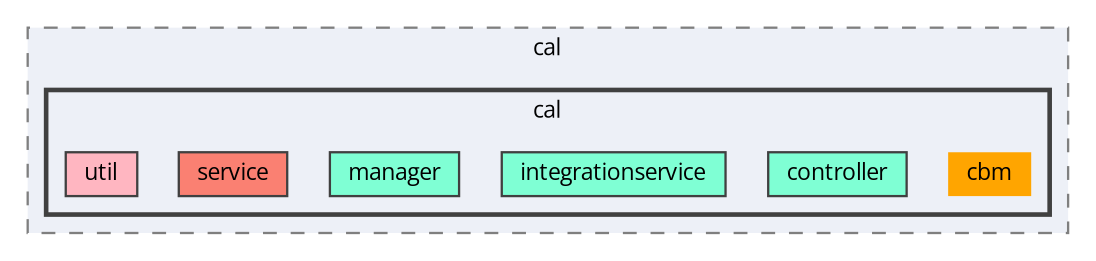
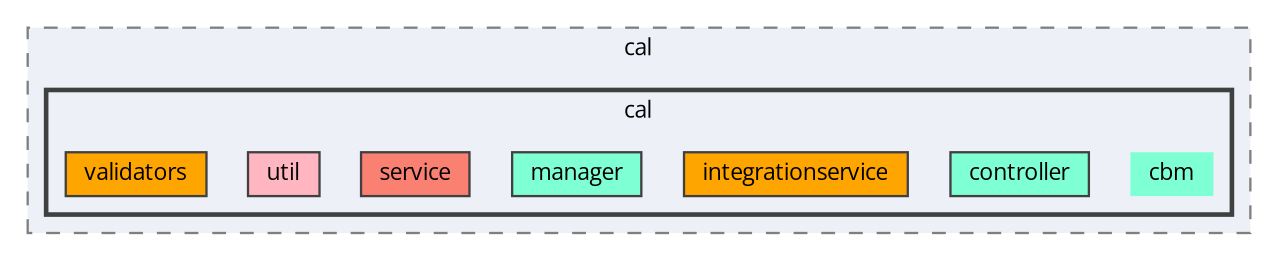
none -> (136, 174)
(614, 174) -> (796, 174)
(990, 174) -> (1172, 174)
